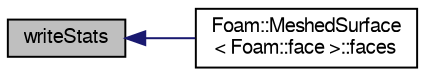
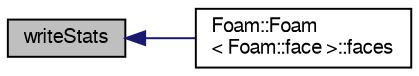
(306, 38) -> (304, 38)
